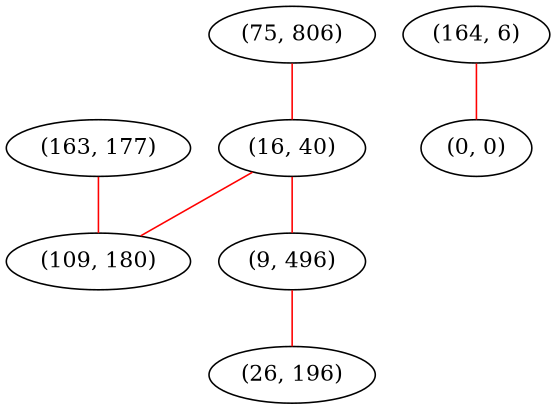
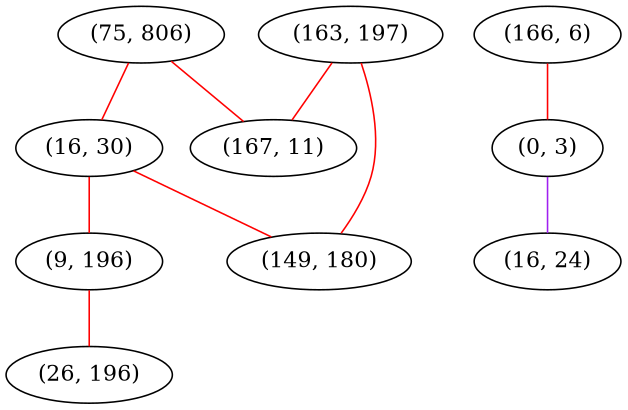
(476, 35) -> (548, 35)
(98, 148) -> (351, 35)
none -> (273, 148)
(292, 148) -> (89, 148)
(476, 148) -> (548, 148)
(98, 261) -> (319, 261)
(292, 261) -> (89, 261)
none -> (548, 261)
